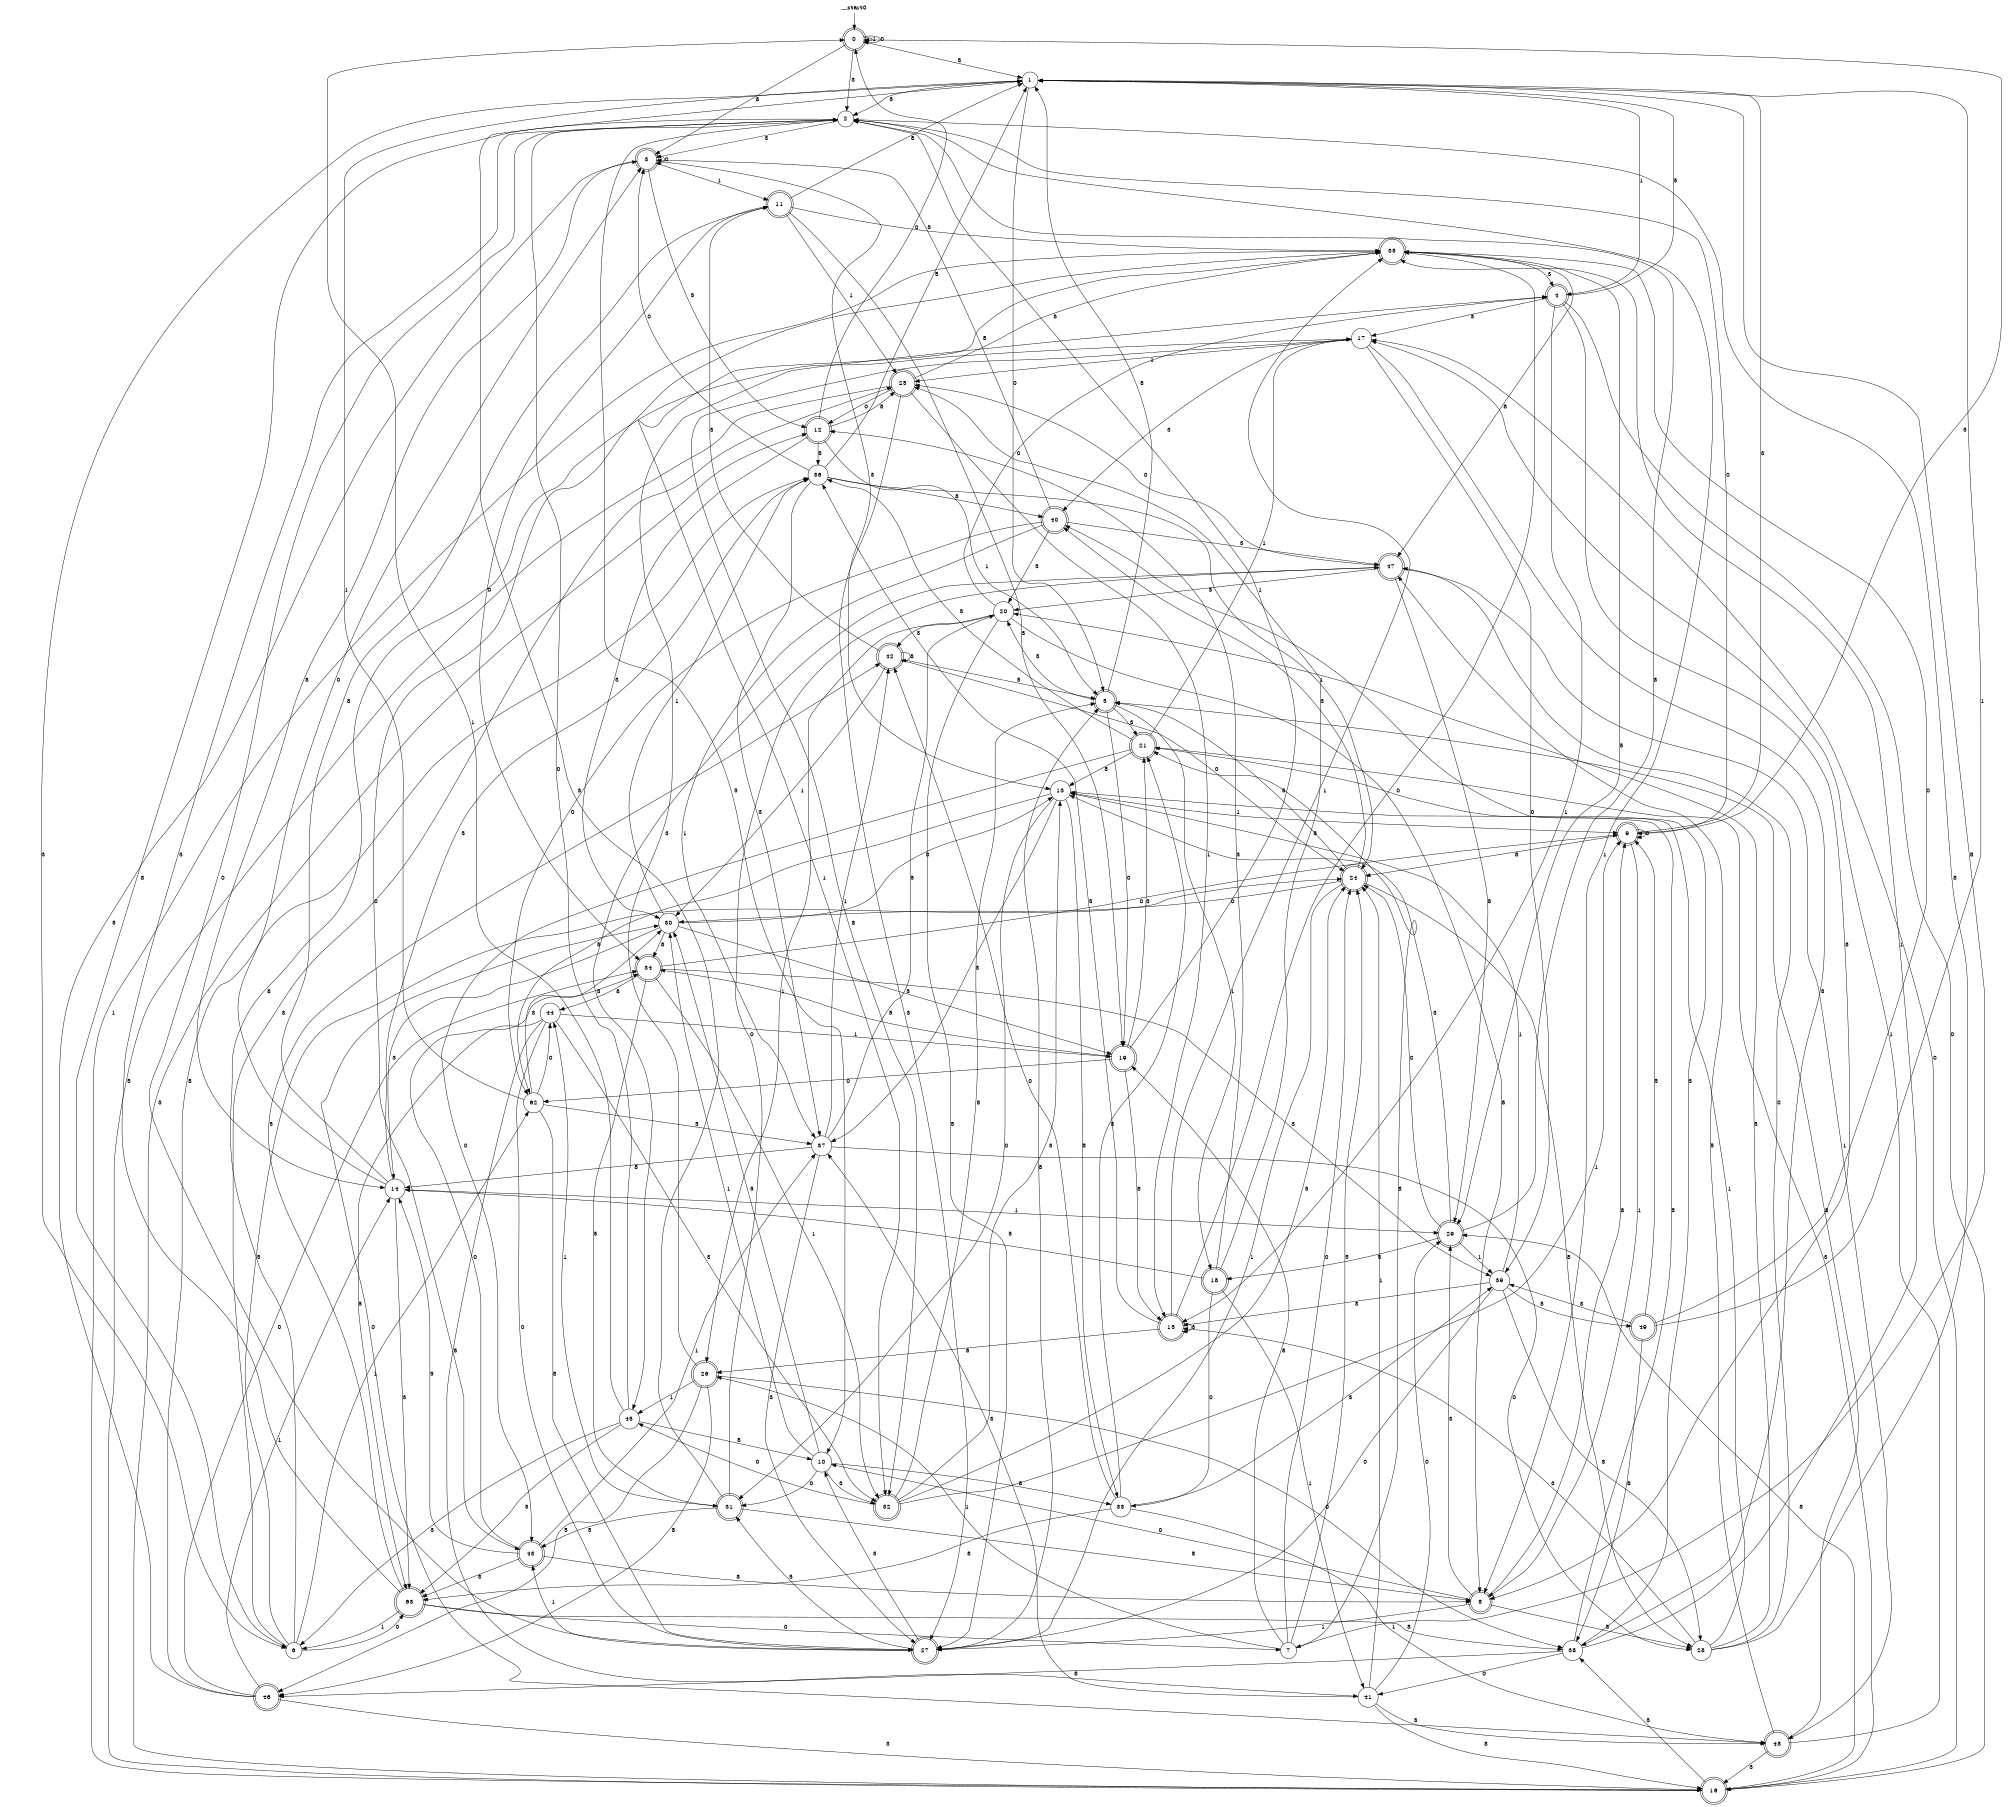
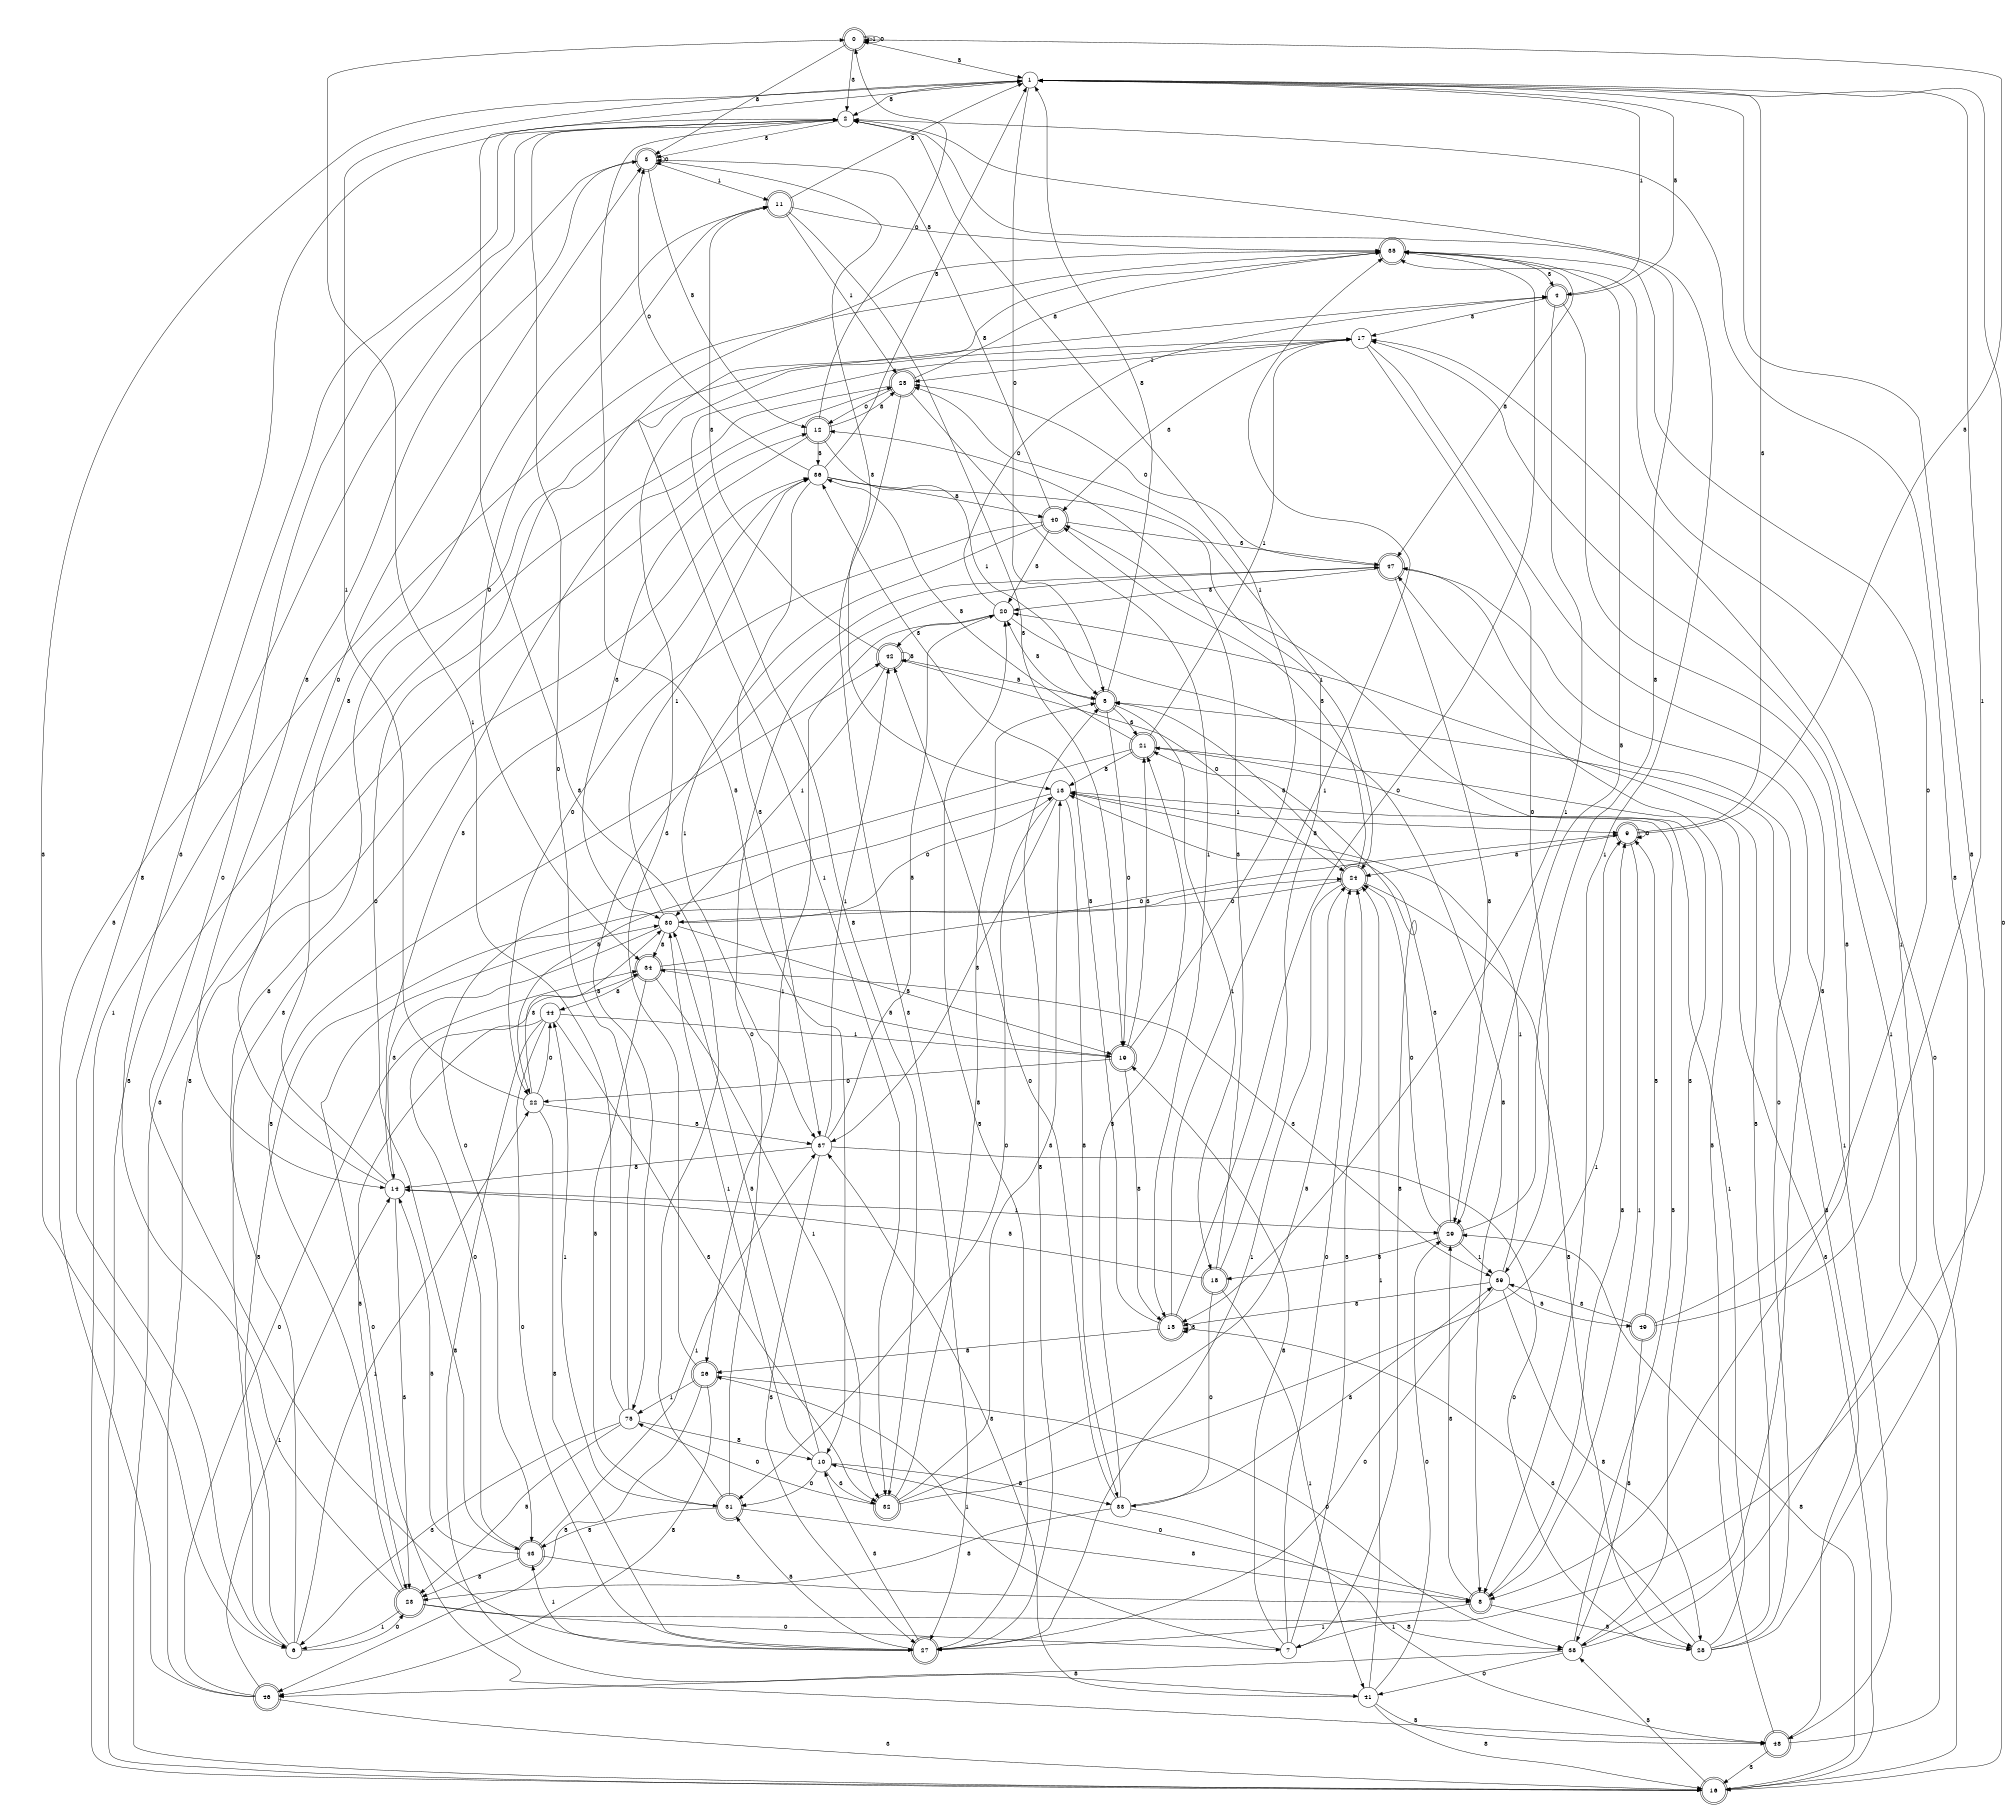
(854, 8) -> none
(1602, 213) -> none
(1950, 1091) -> (2001, 590)
(534, 1103) -> (534, 1103)
(950, 1148) -> (987, 1151)
(629, 1419) -> (629, 1419)
(410, 1602) -> (410, 1602)
